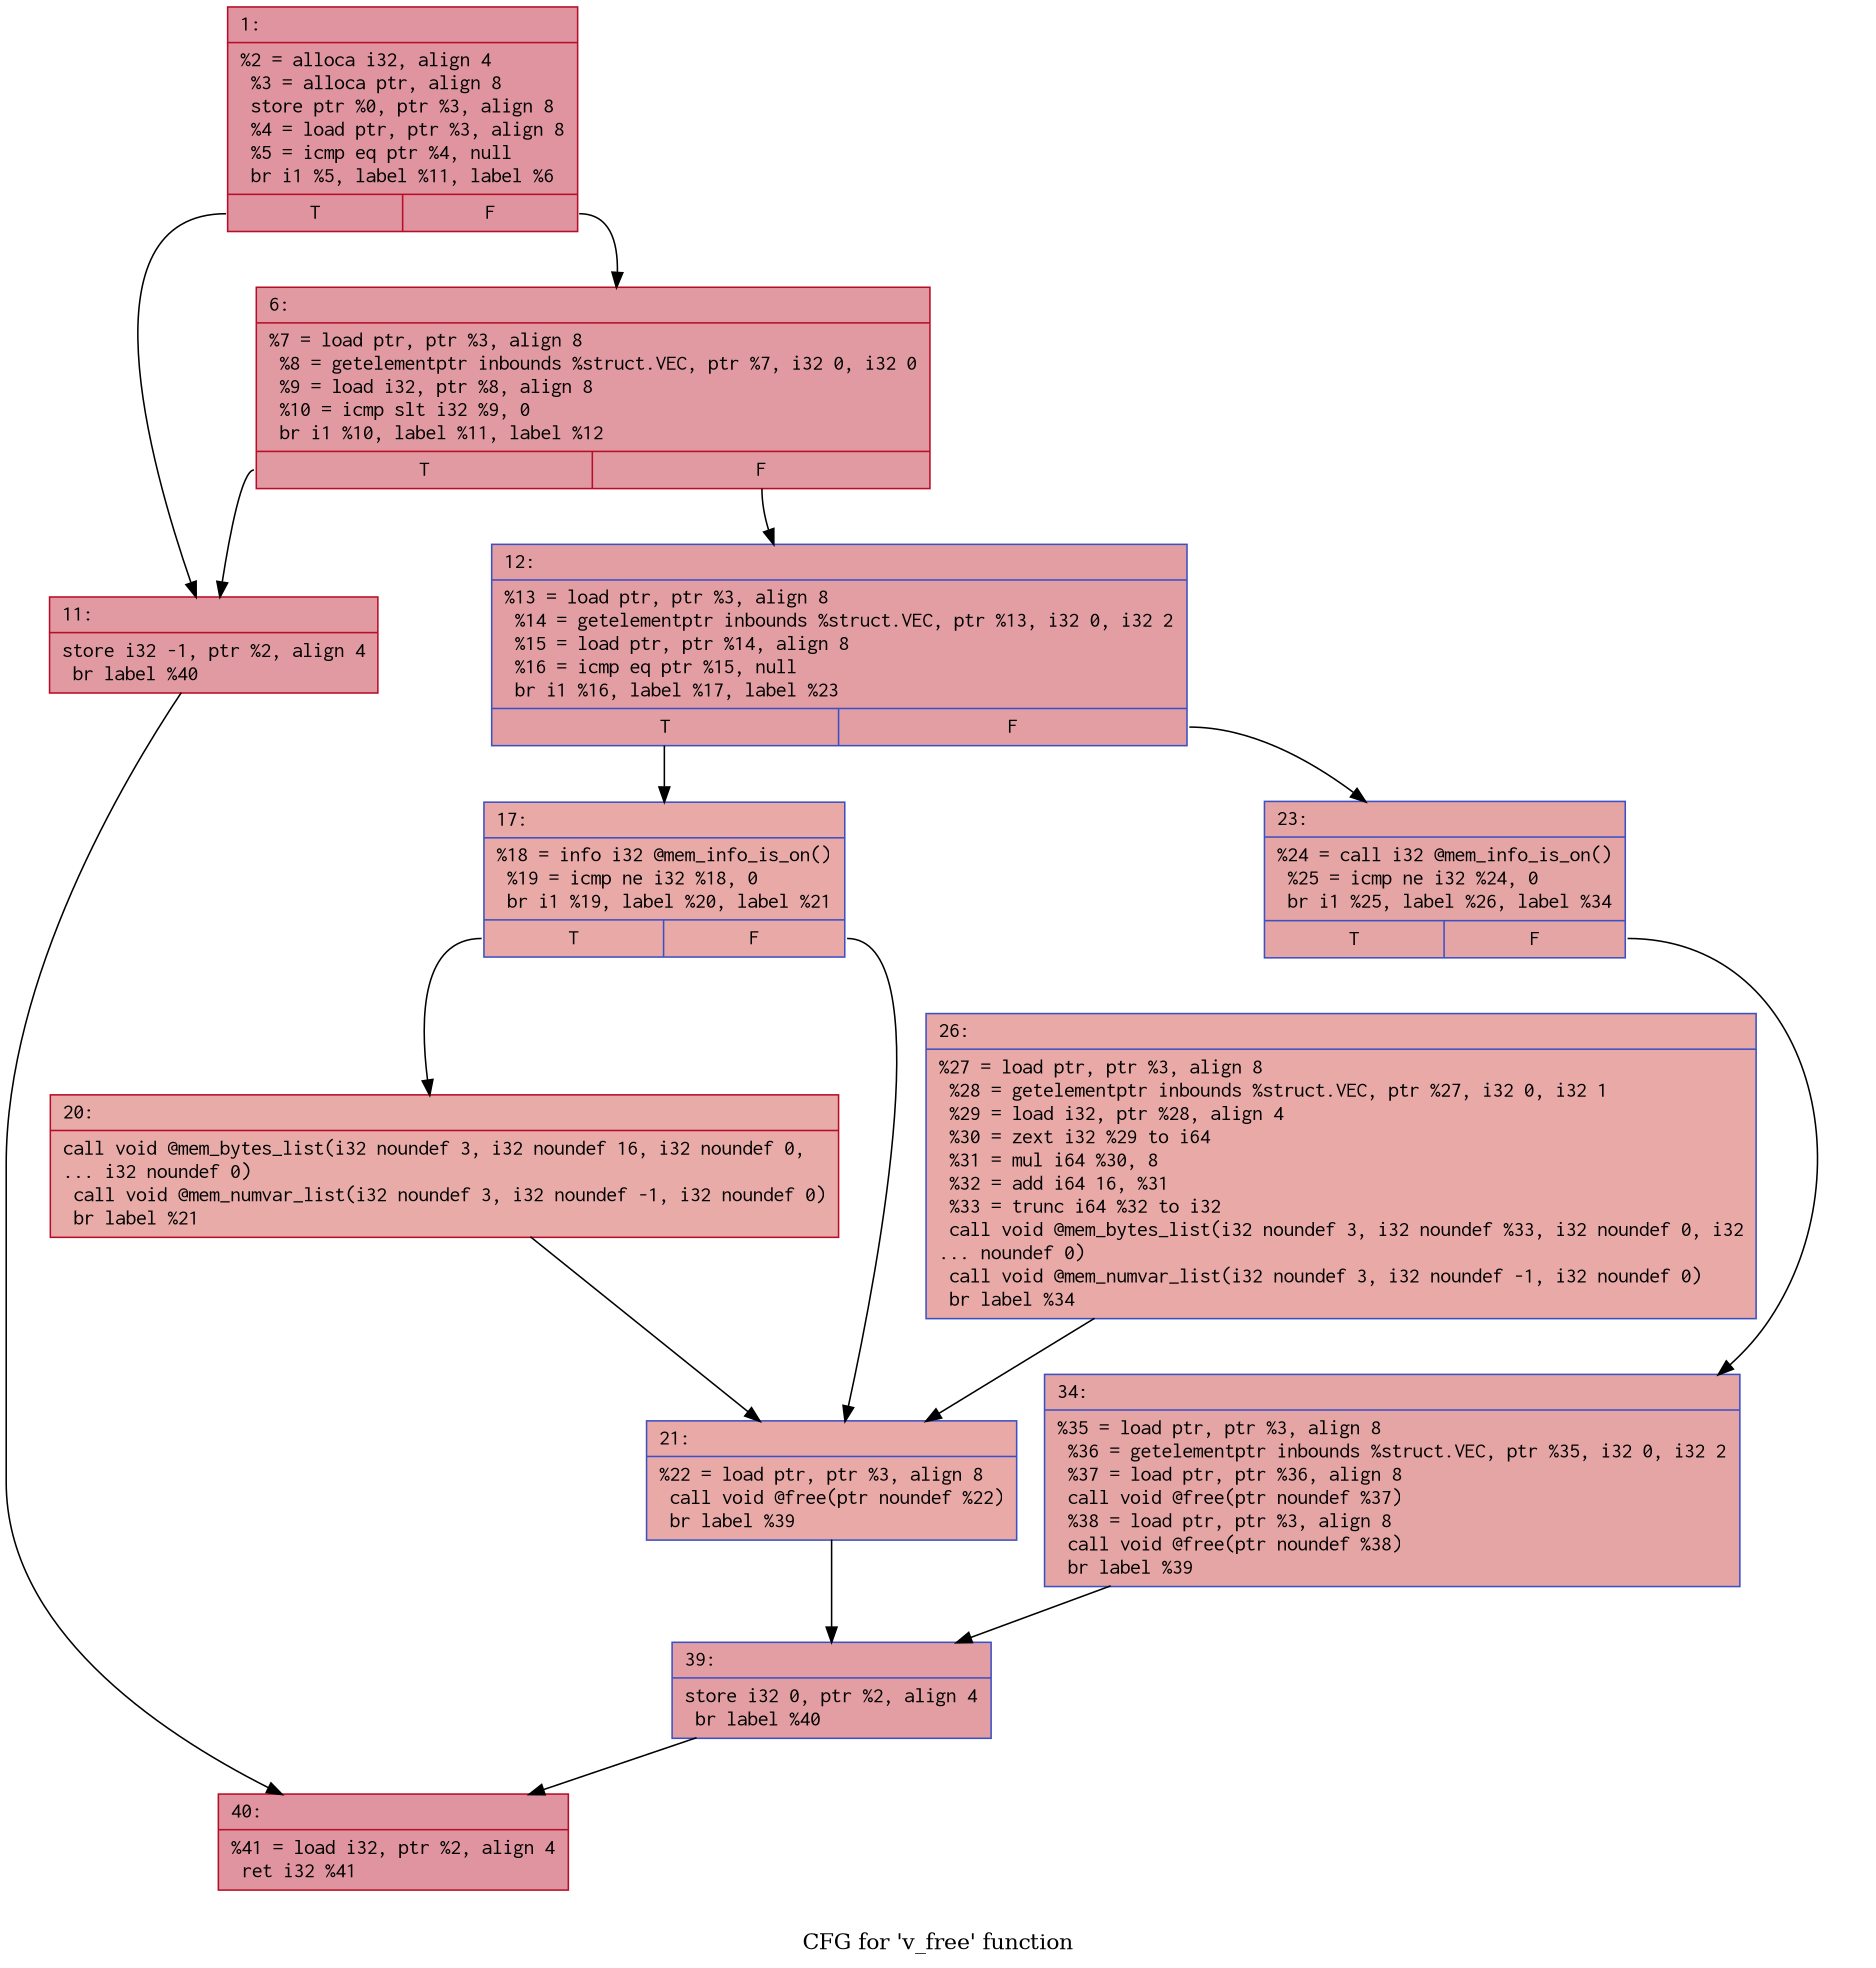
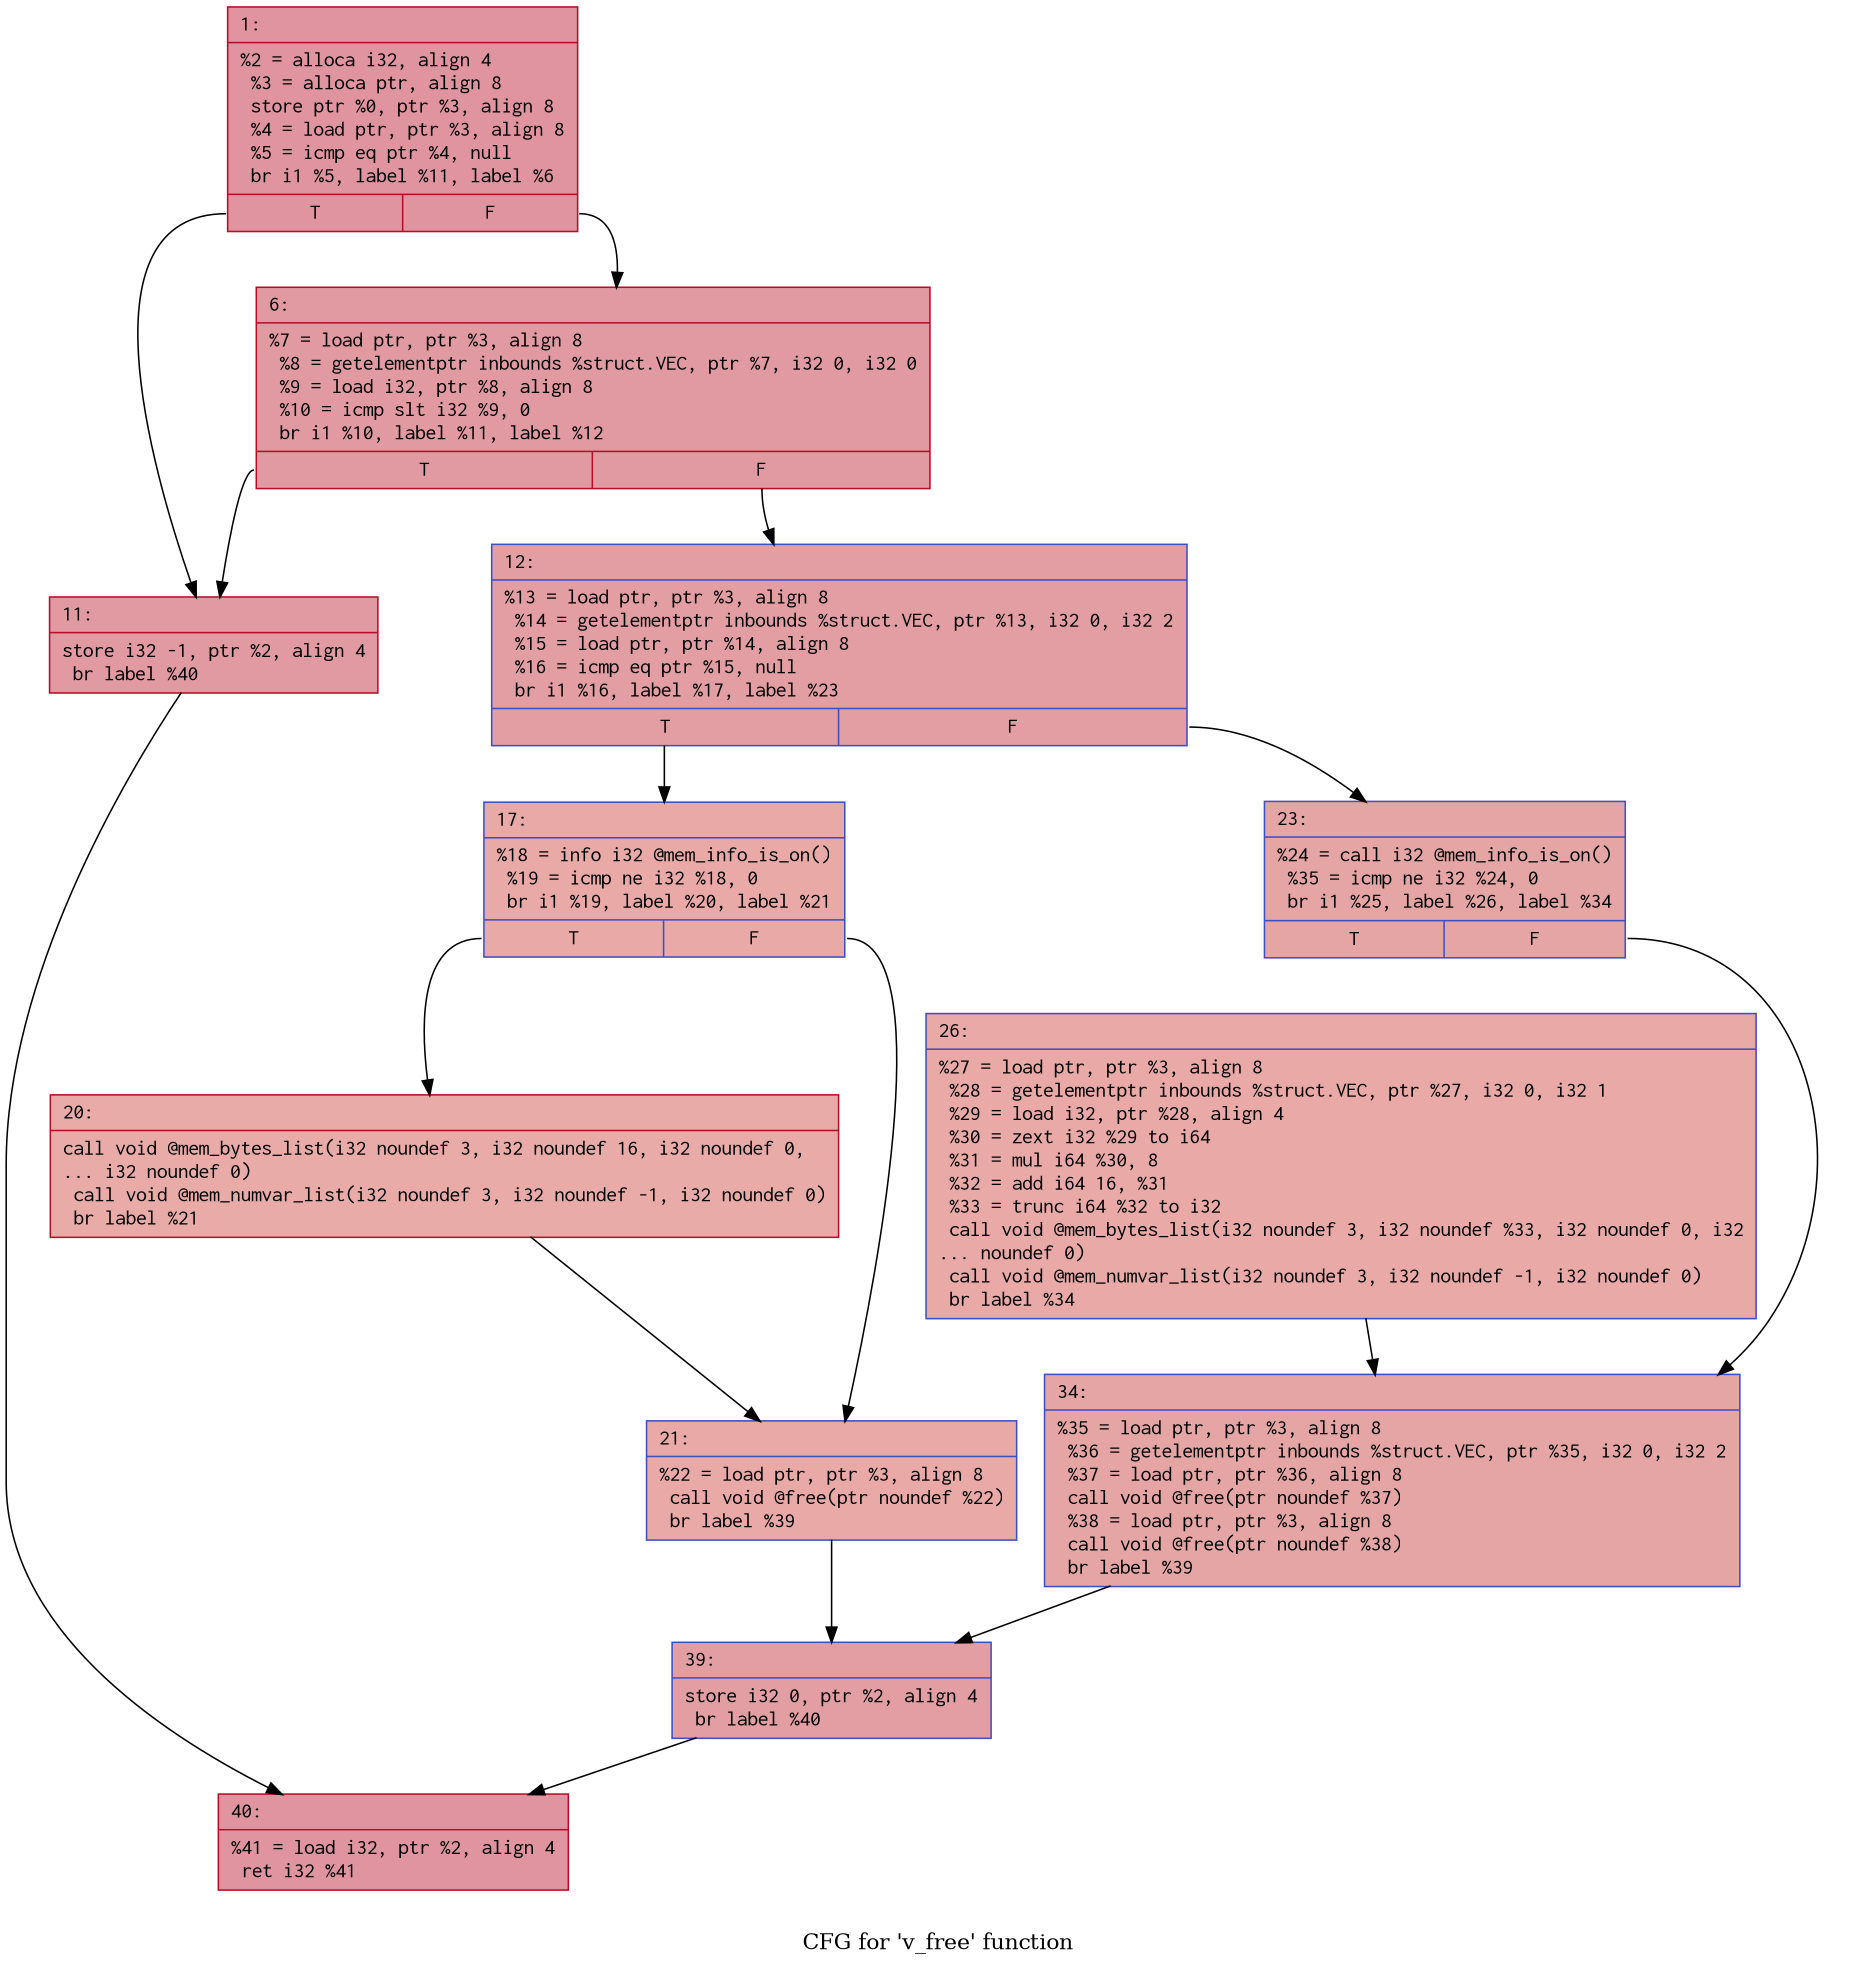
(1408, 878) -> (1408, 878)
(1017, 1366) -> (1369, 1339)
